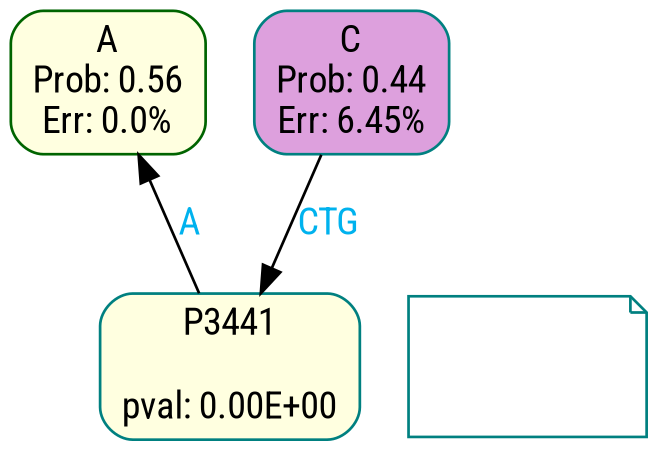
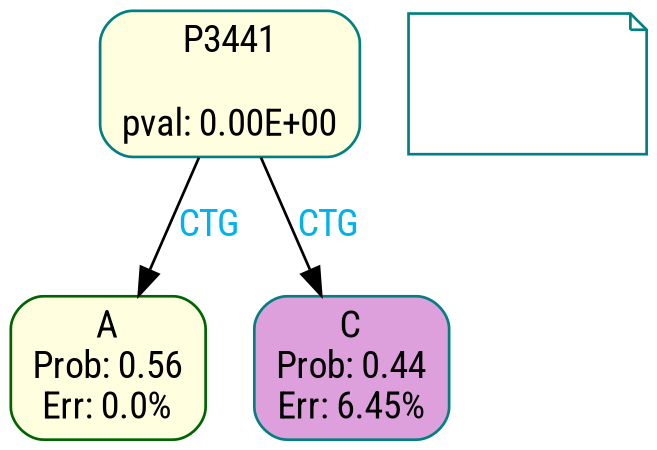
(297, 212) -> (285, 214)
(191, 225) -> (210, 226)
